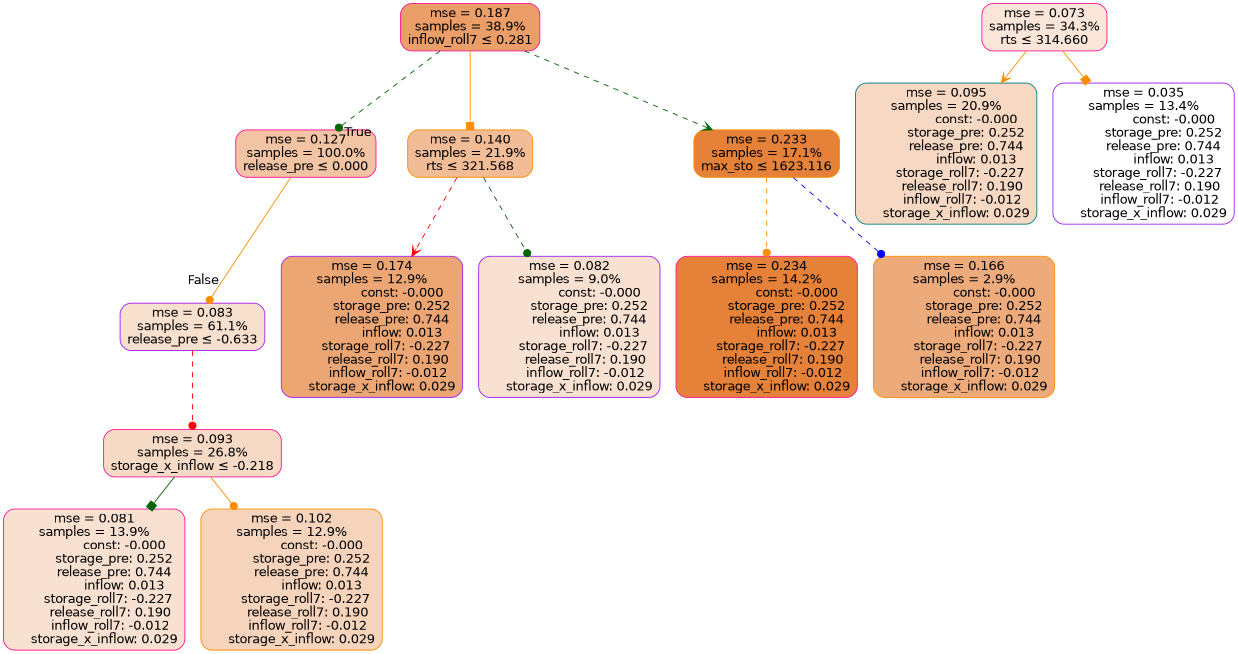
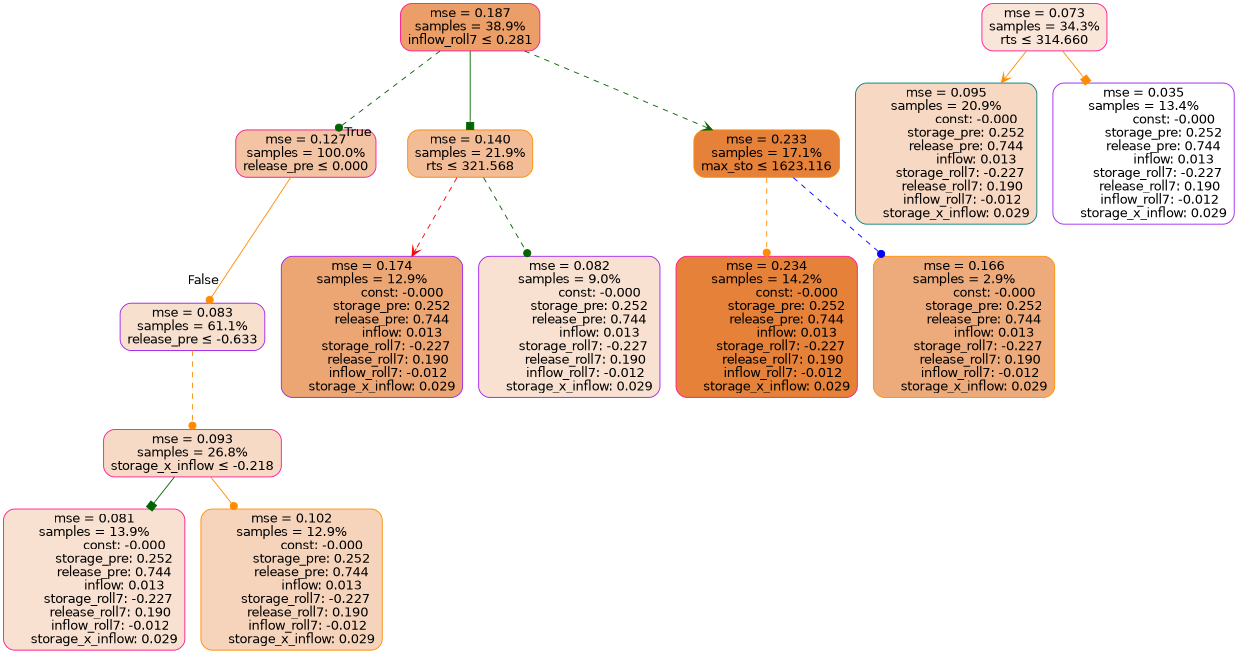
(470, 86) -> (470, 86)
(192, 386) -> (192, 386)
